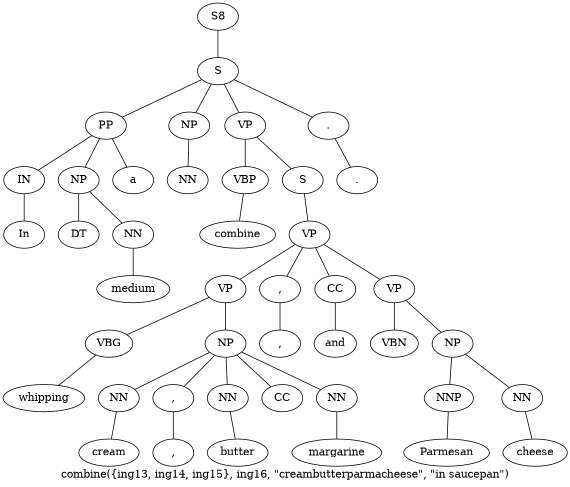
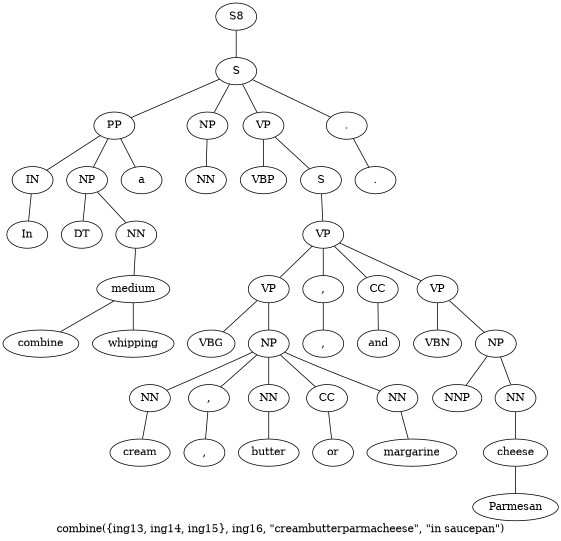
(241, 207) -> (87, 316)
(77, 370) -> (133, 316)
(448, 425) -> (516, 480)
none -> (333, 453)
